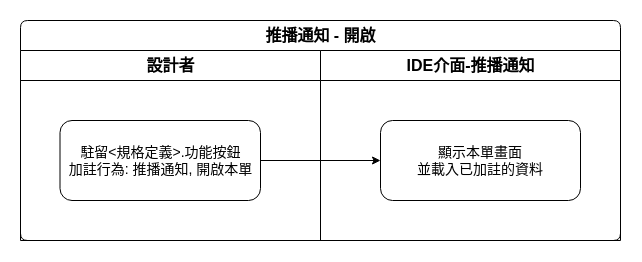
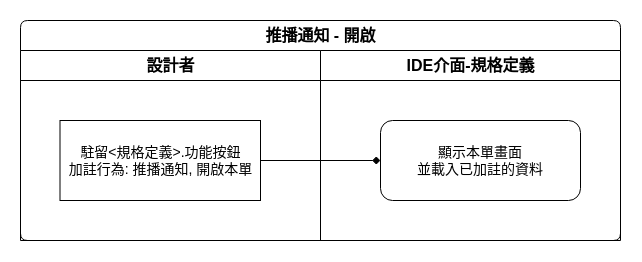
(471, 66) -> (471, 66)
(160, 161) -> (160, 161)
(372, 161) -> (372, 161)
